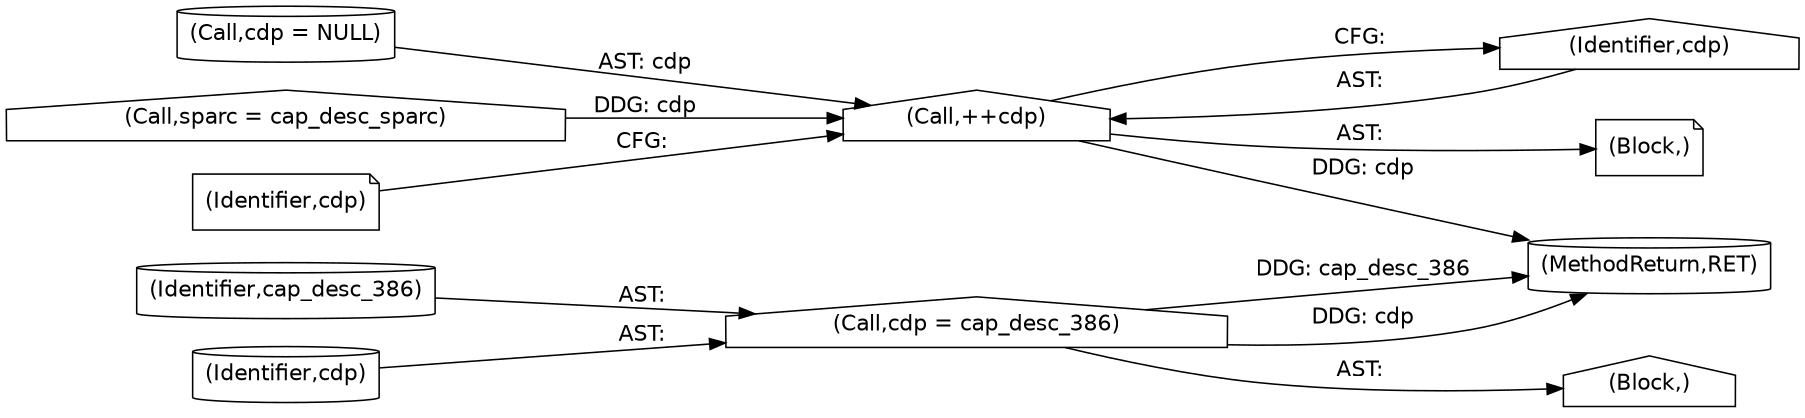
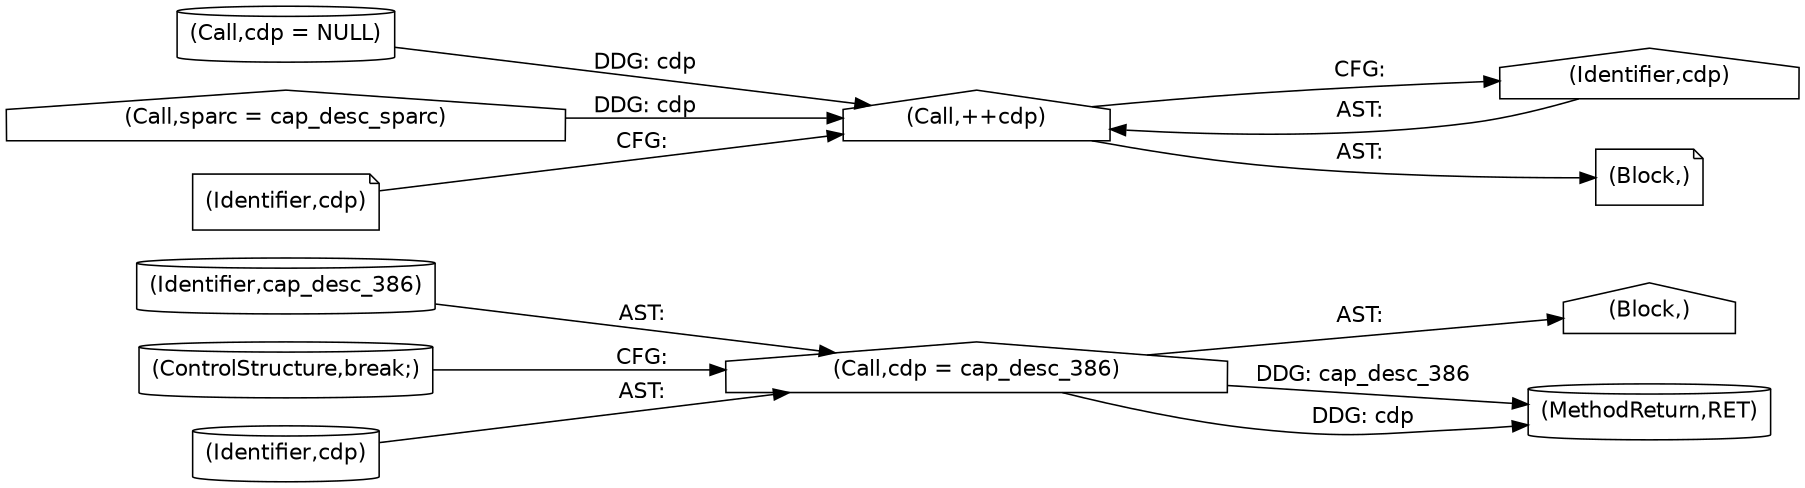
(646, 63) -> (646, 63)
(1296, 189) -> none
none -> (286, 370)
